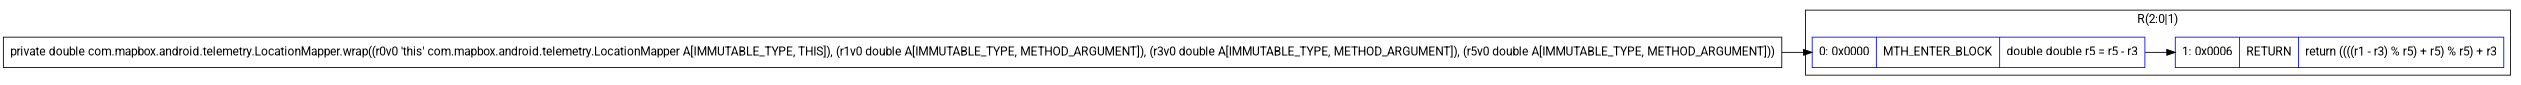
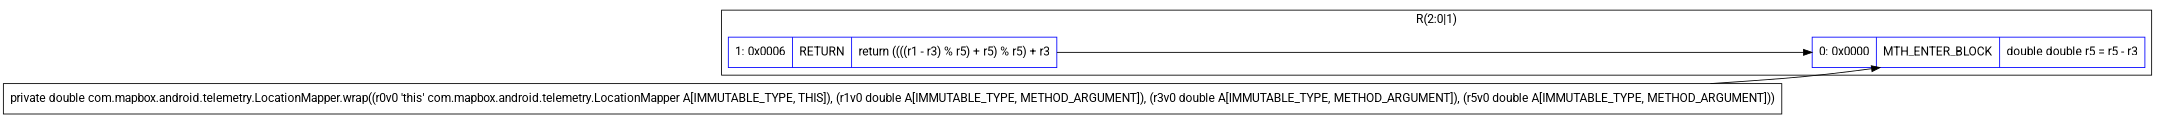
(2156, 52) -> (1430, 52)
